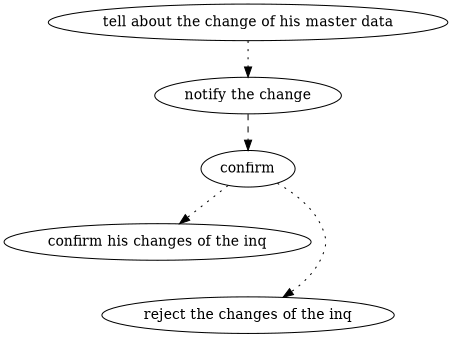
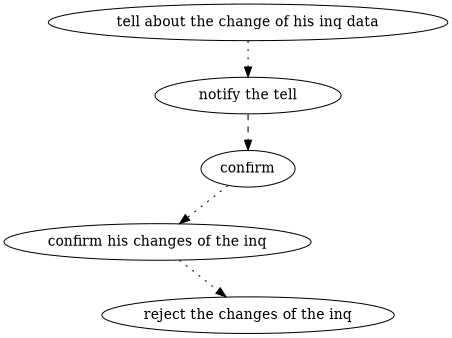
(248, 22) -> (248, 22)
(248, 96) -> (248, 96)
(324, 234) -> (199, 275)
